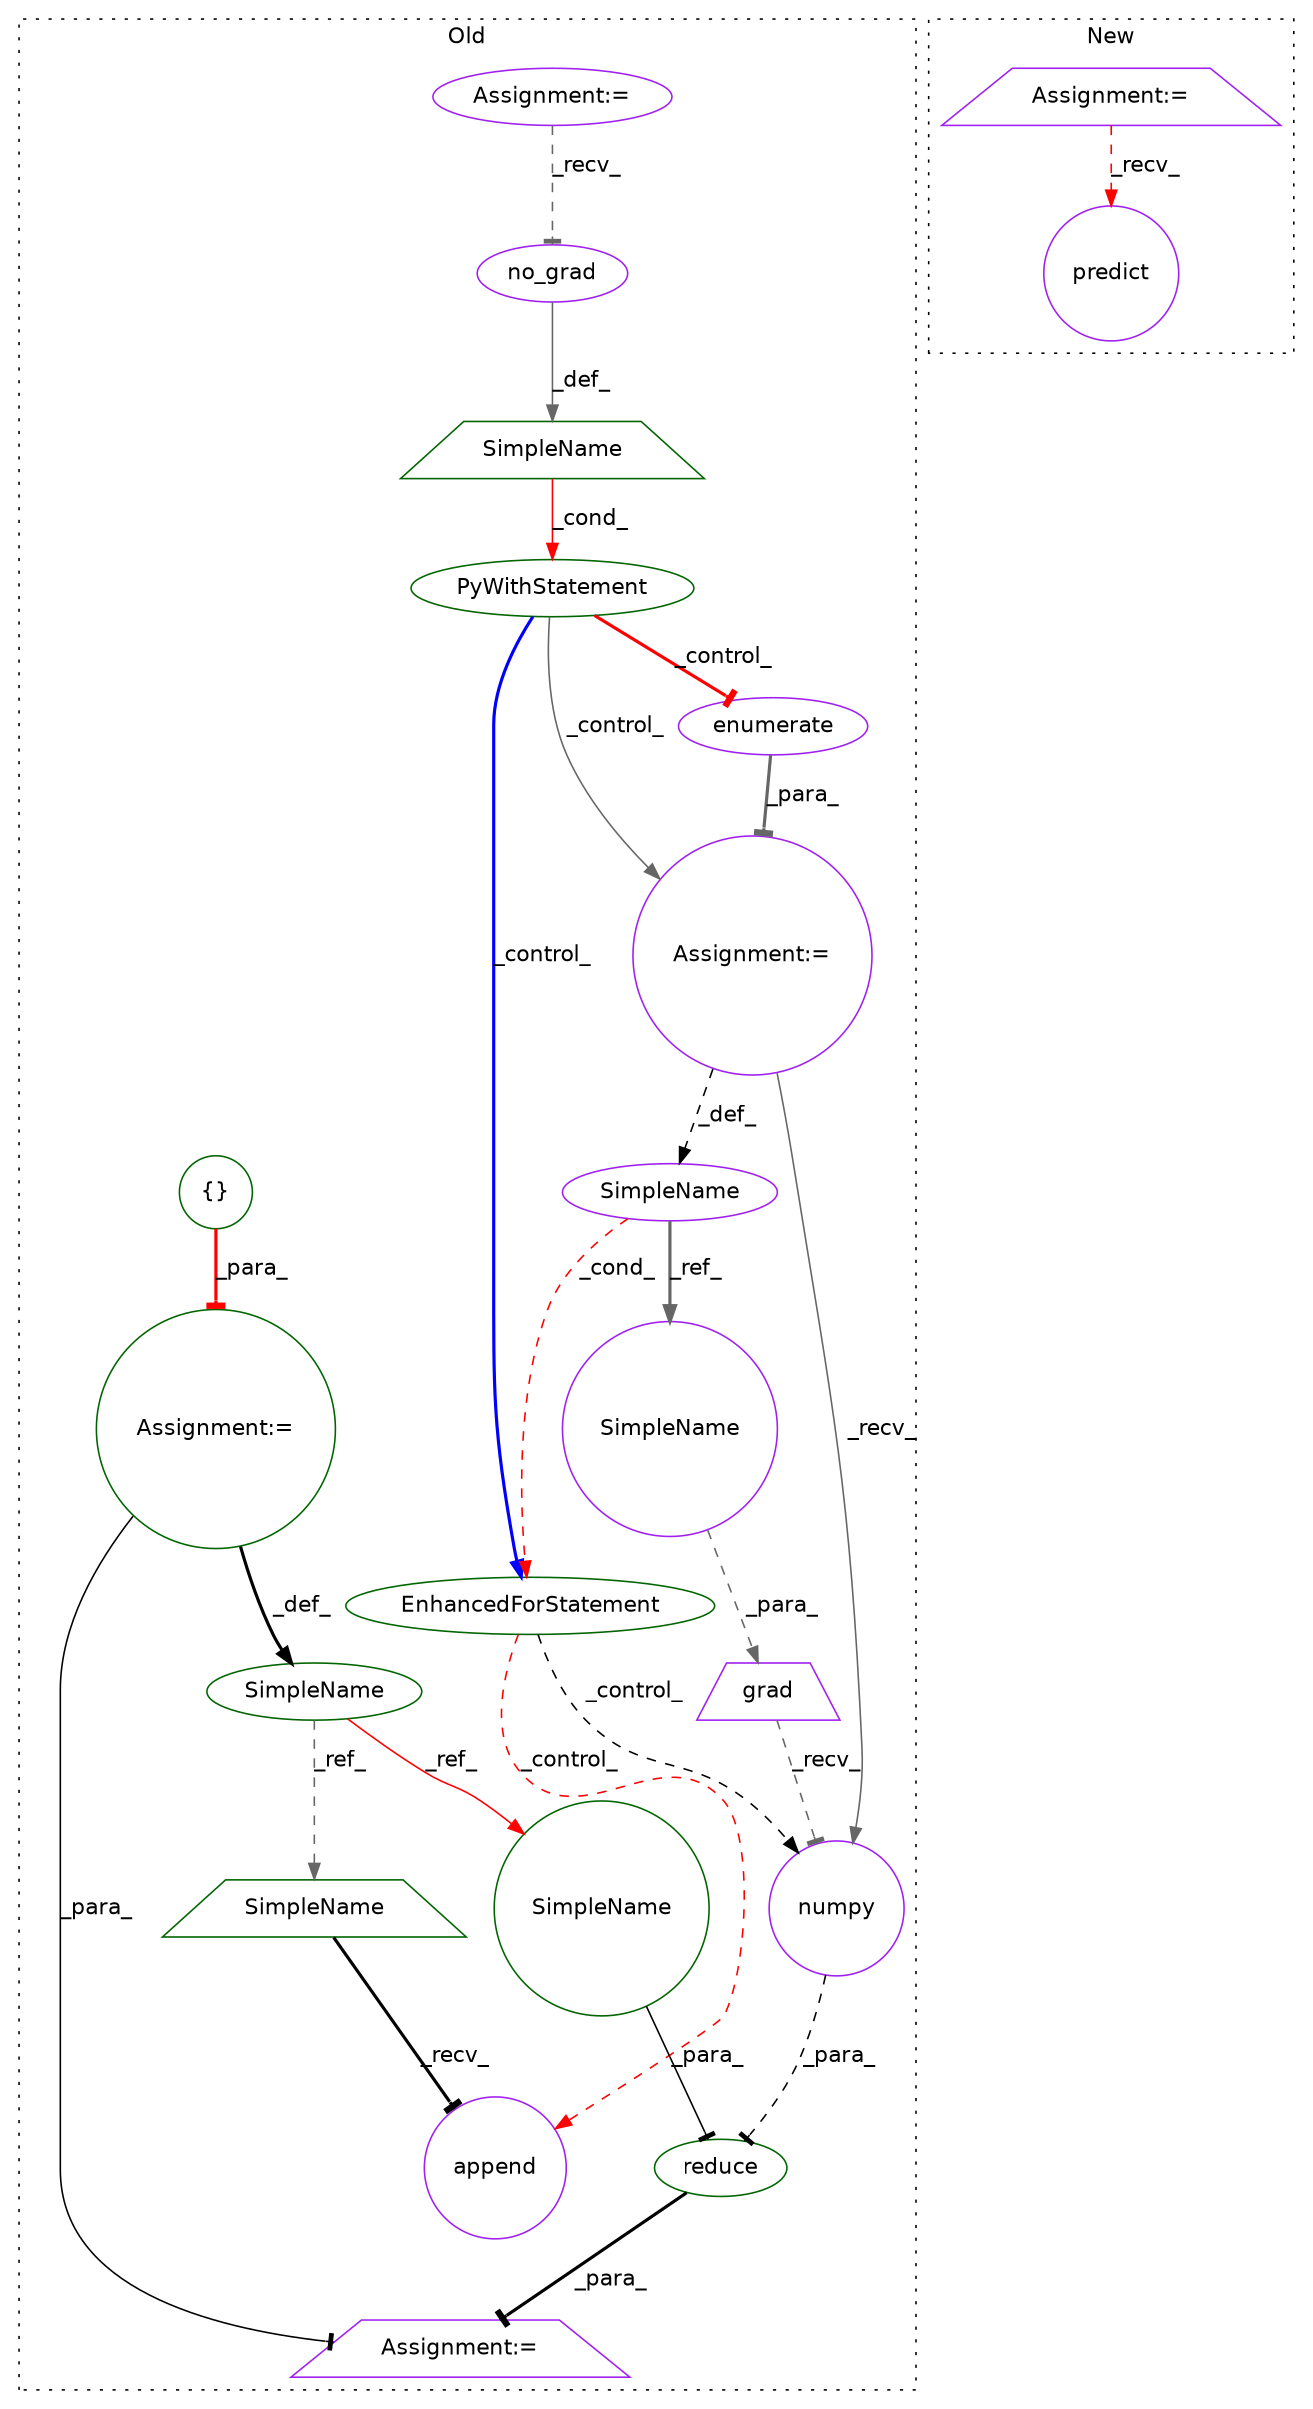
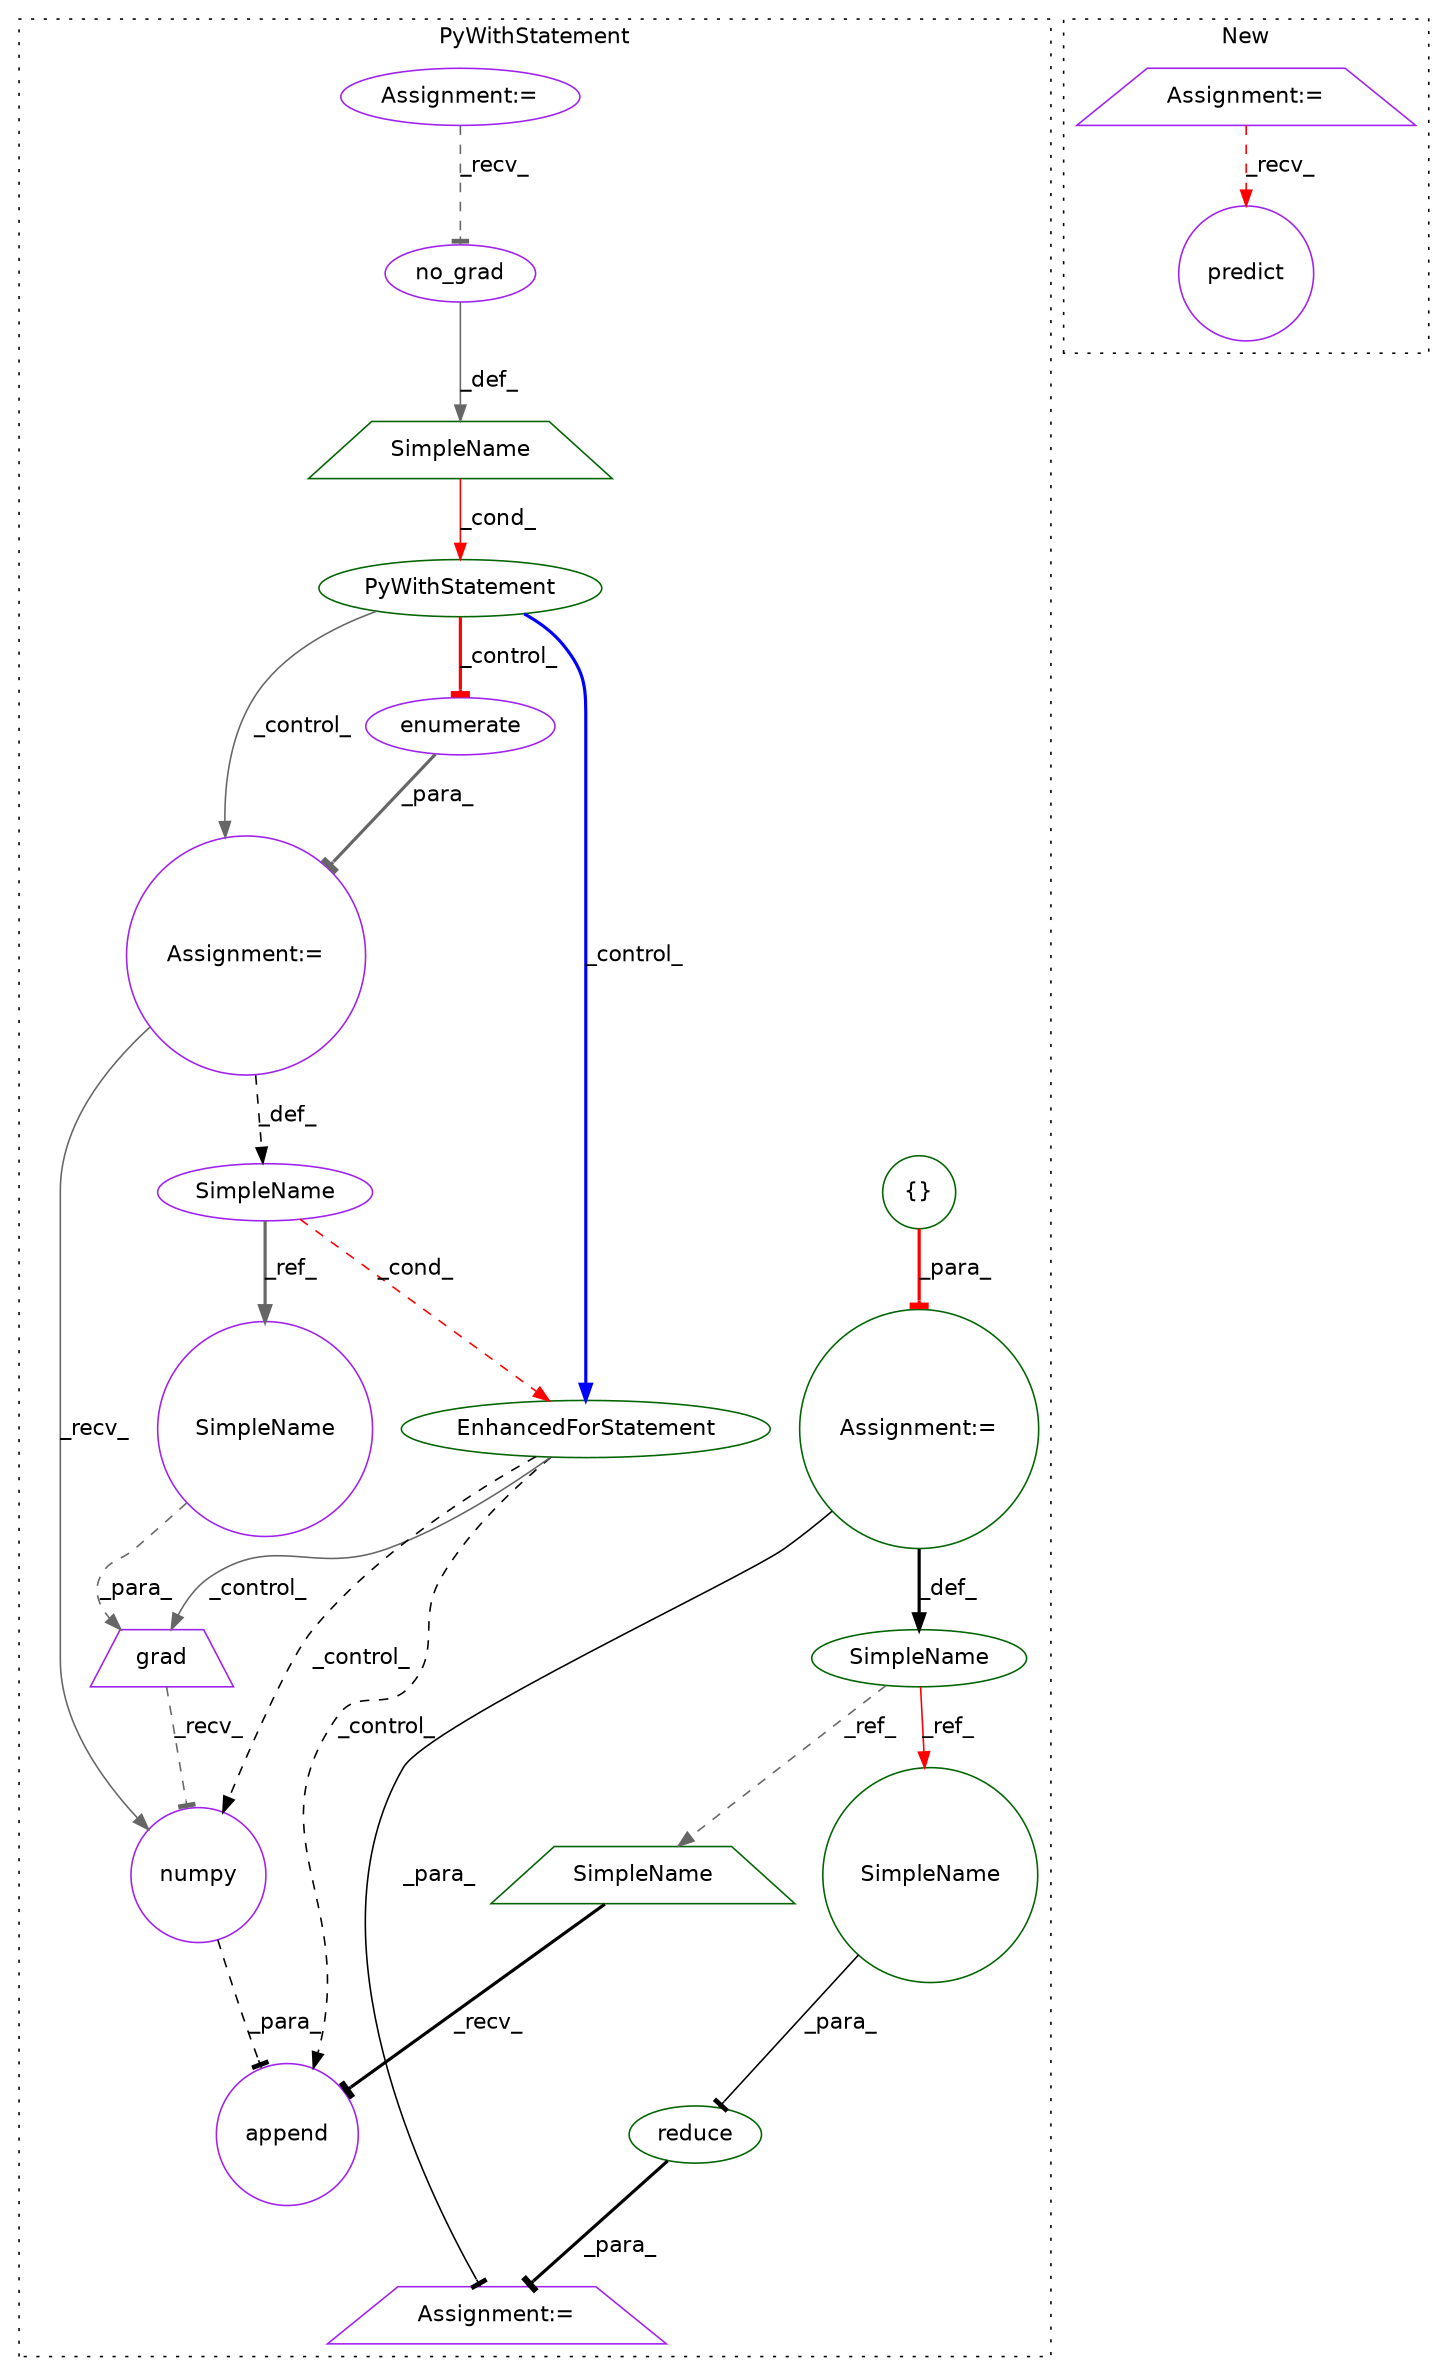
(468, 37) -> (535, 37)
none -> (365, 1555)
(734, 1821) -> (342, 1711)
(799, 2060) -> (237, 2000)
